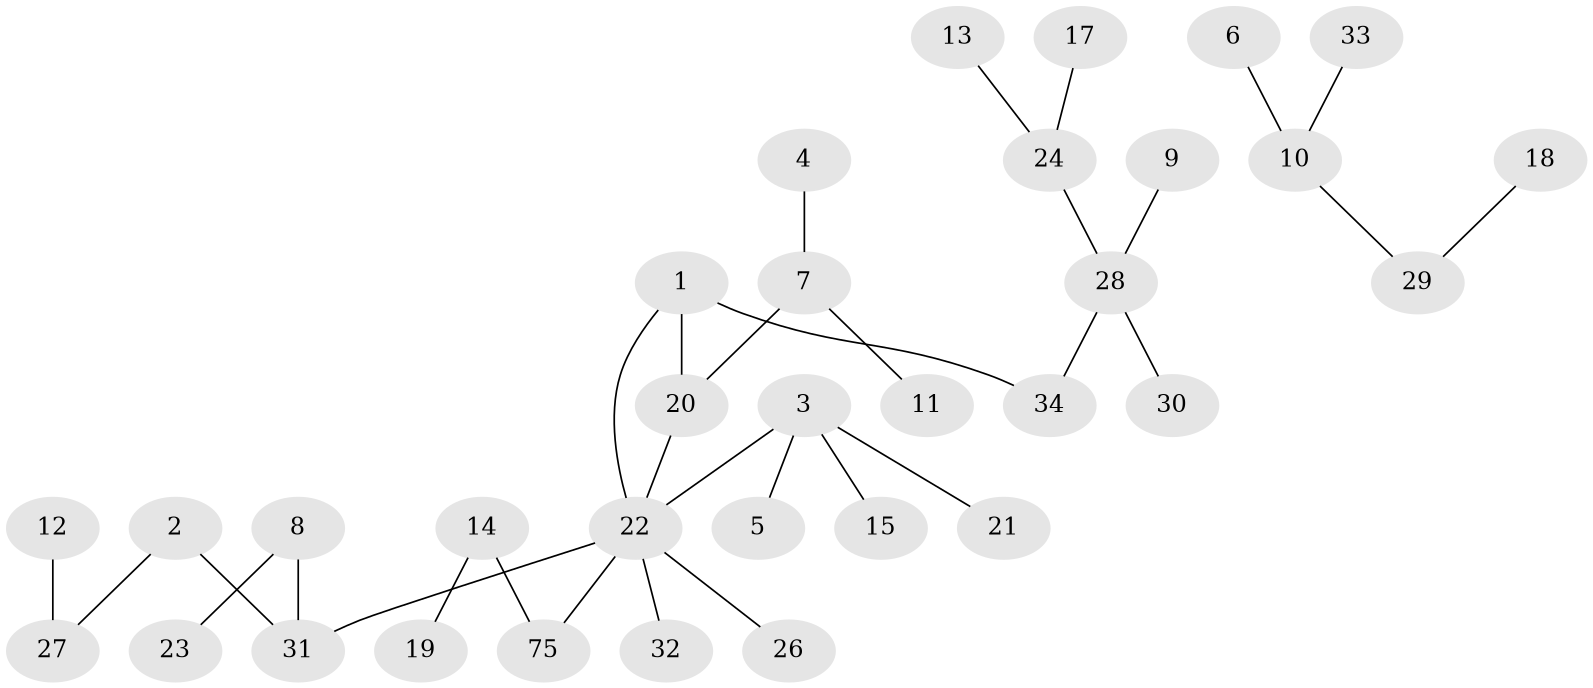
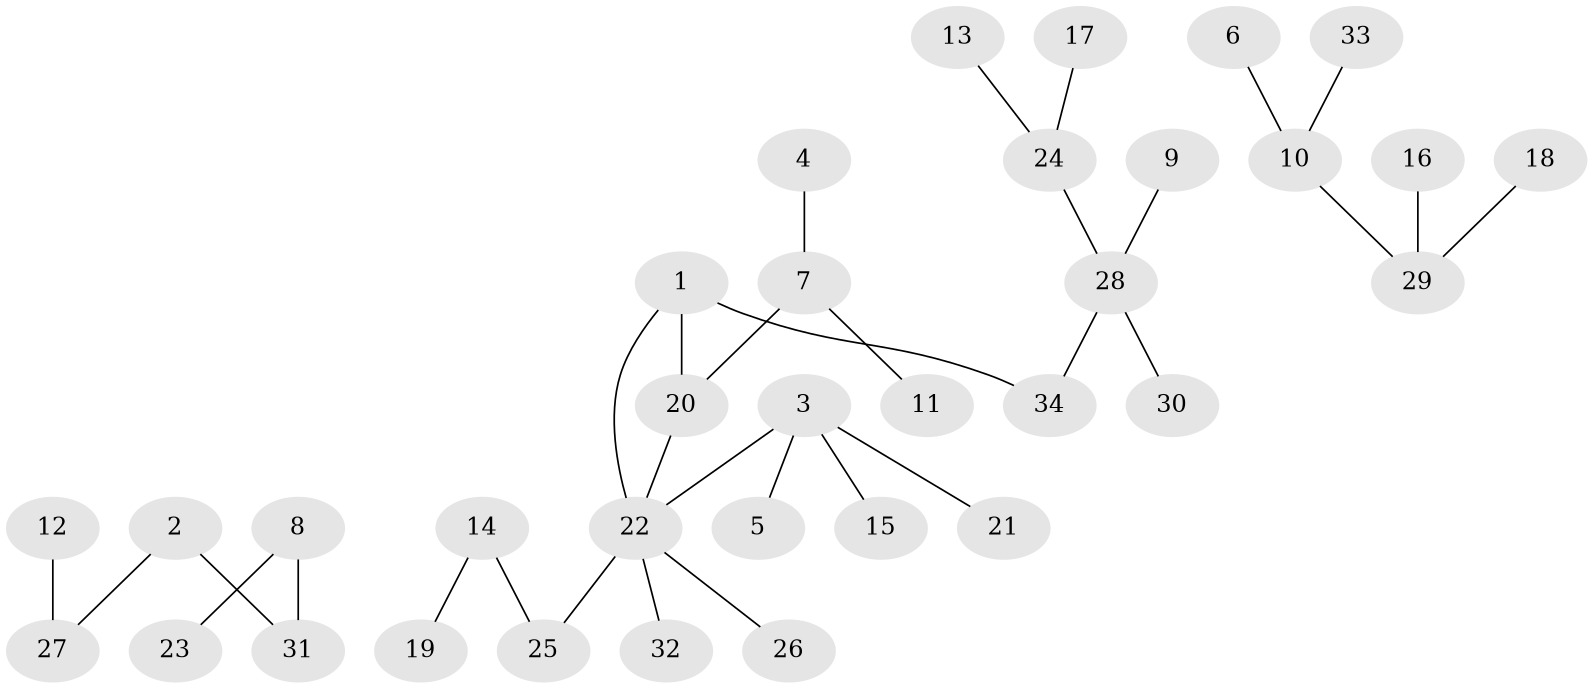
none -> (1418, 160)
(471, 583) -> none
(544, 651) -> (544, 651)
